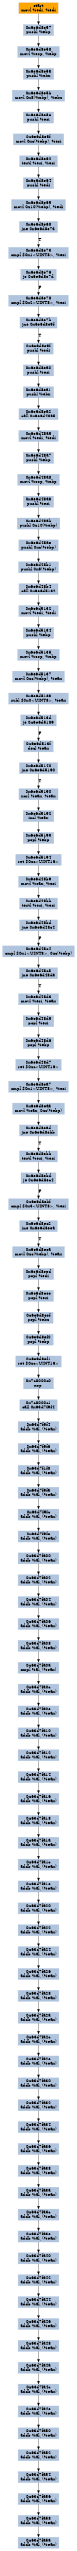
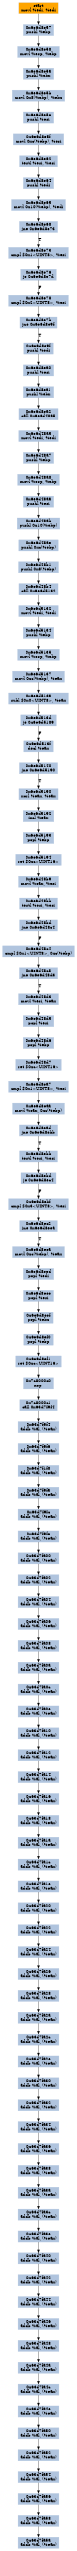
(38, 1668) -> (38, 1668)
